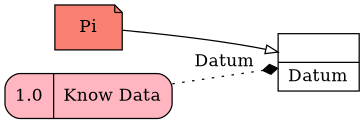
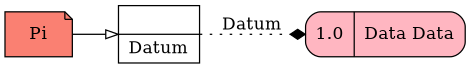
(217, 77) -> (245, 34)
(113, 95) -> (410, 34)
